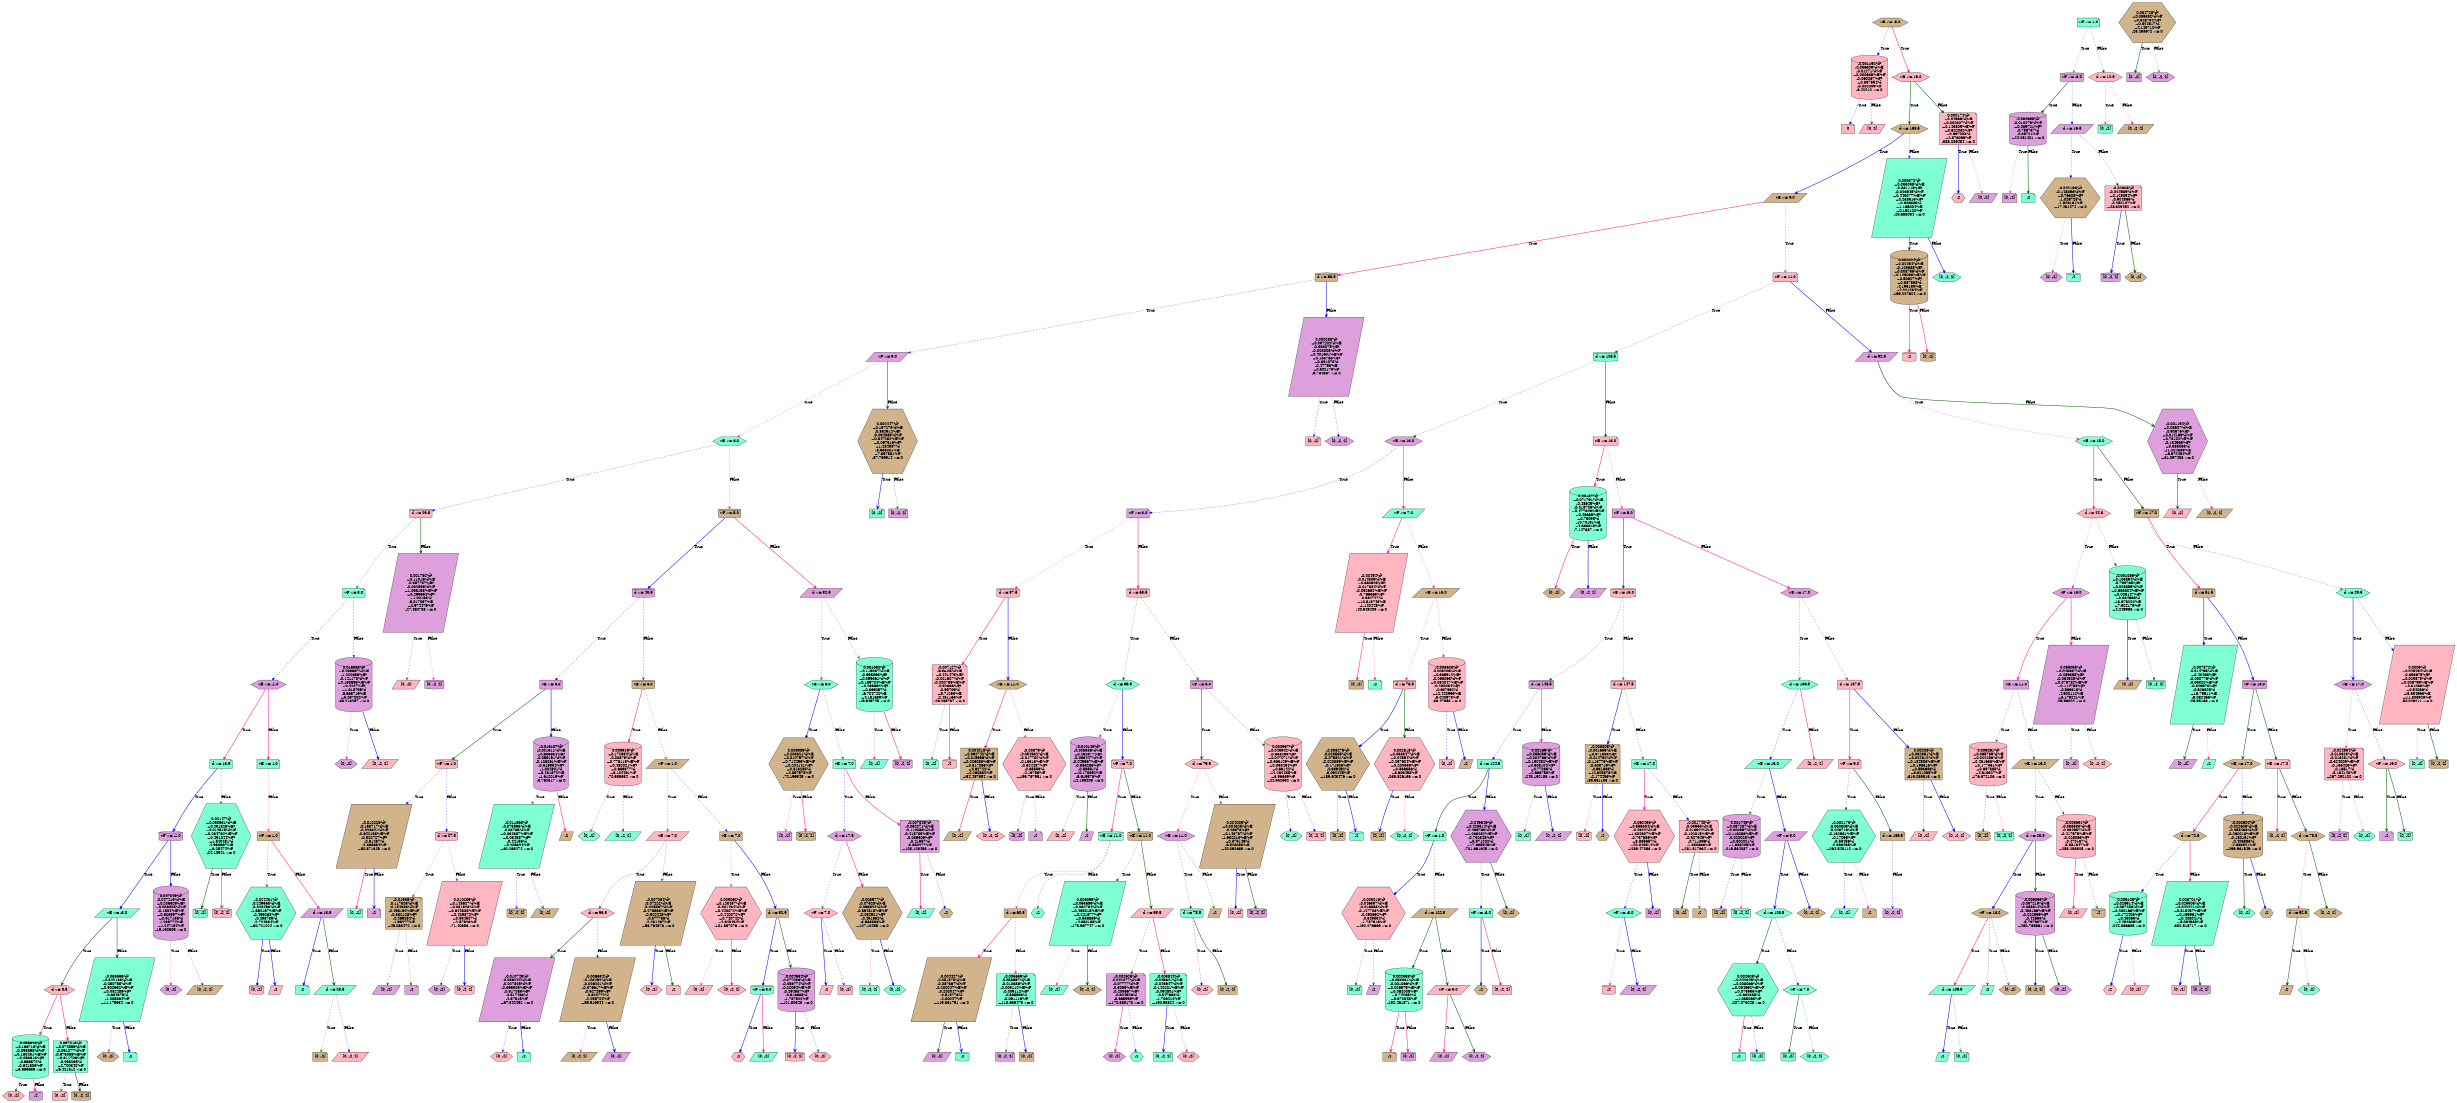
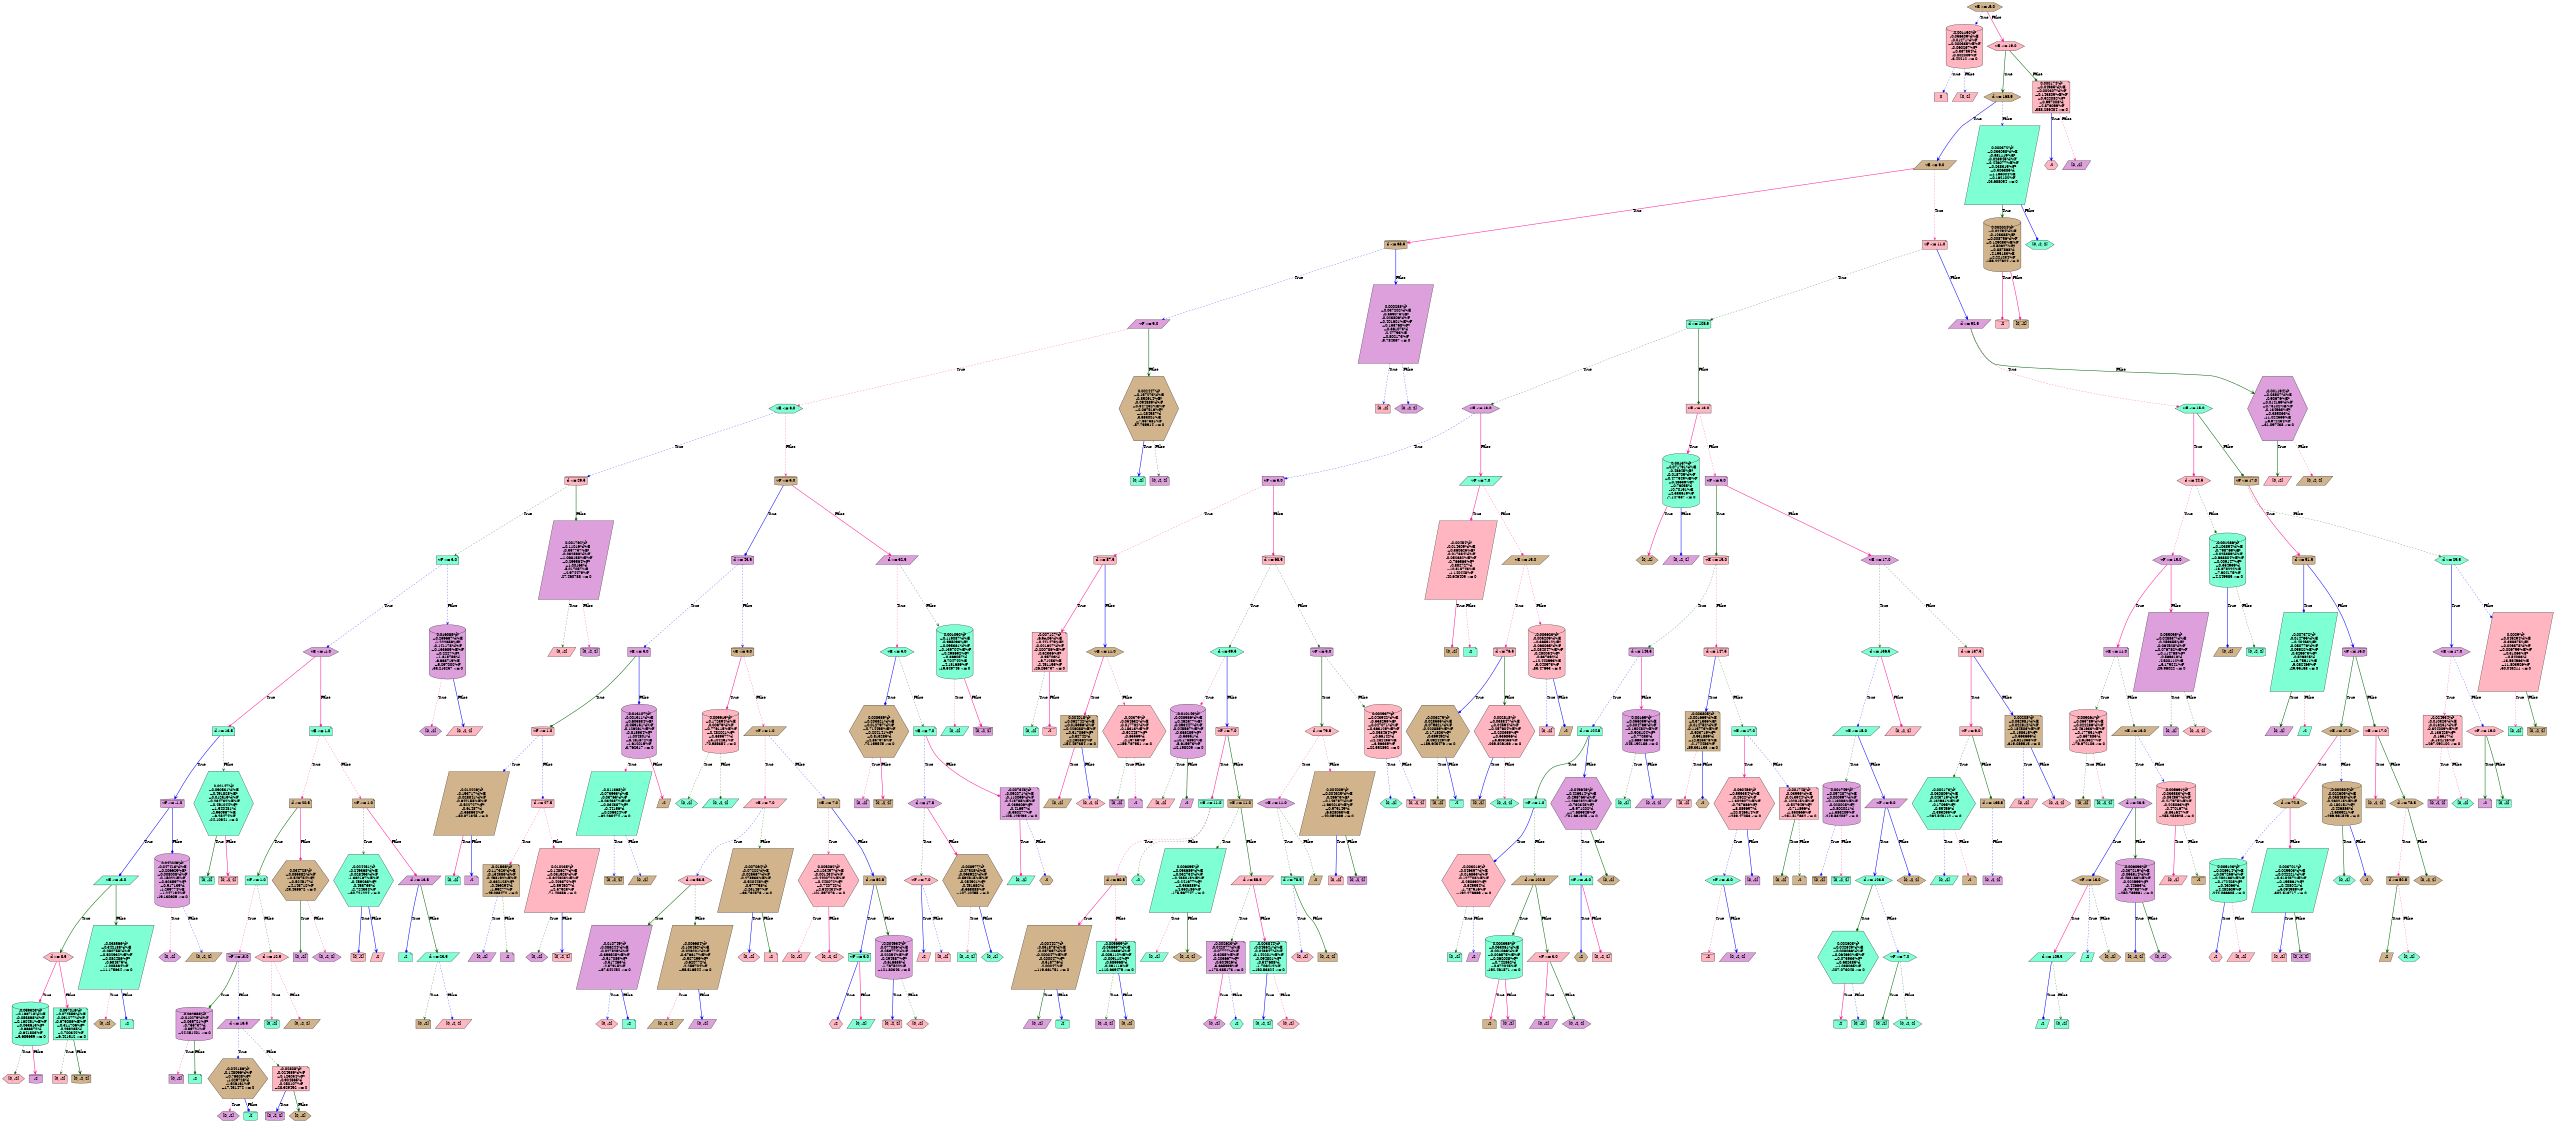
(1905, 49) -> (1996, 18)
none -> (301, 803)
